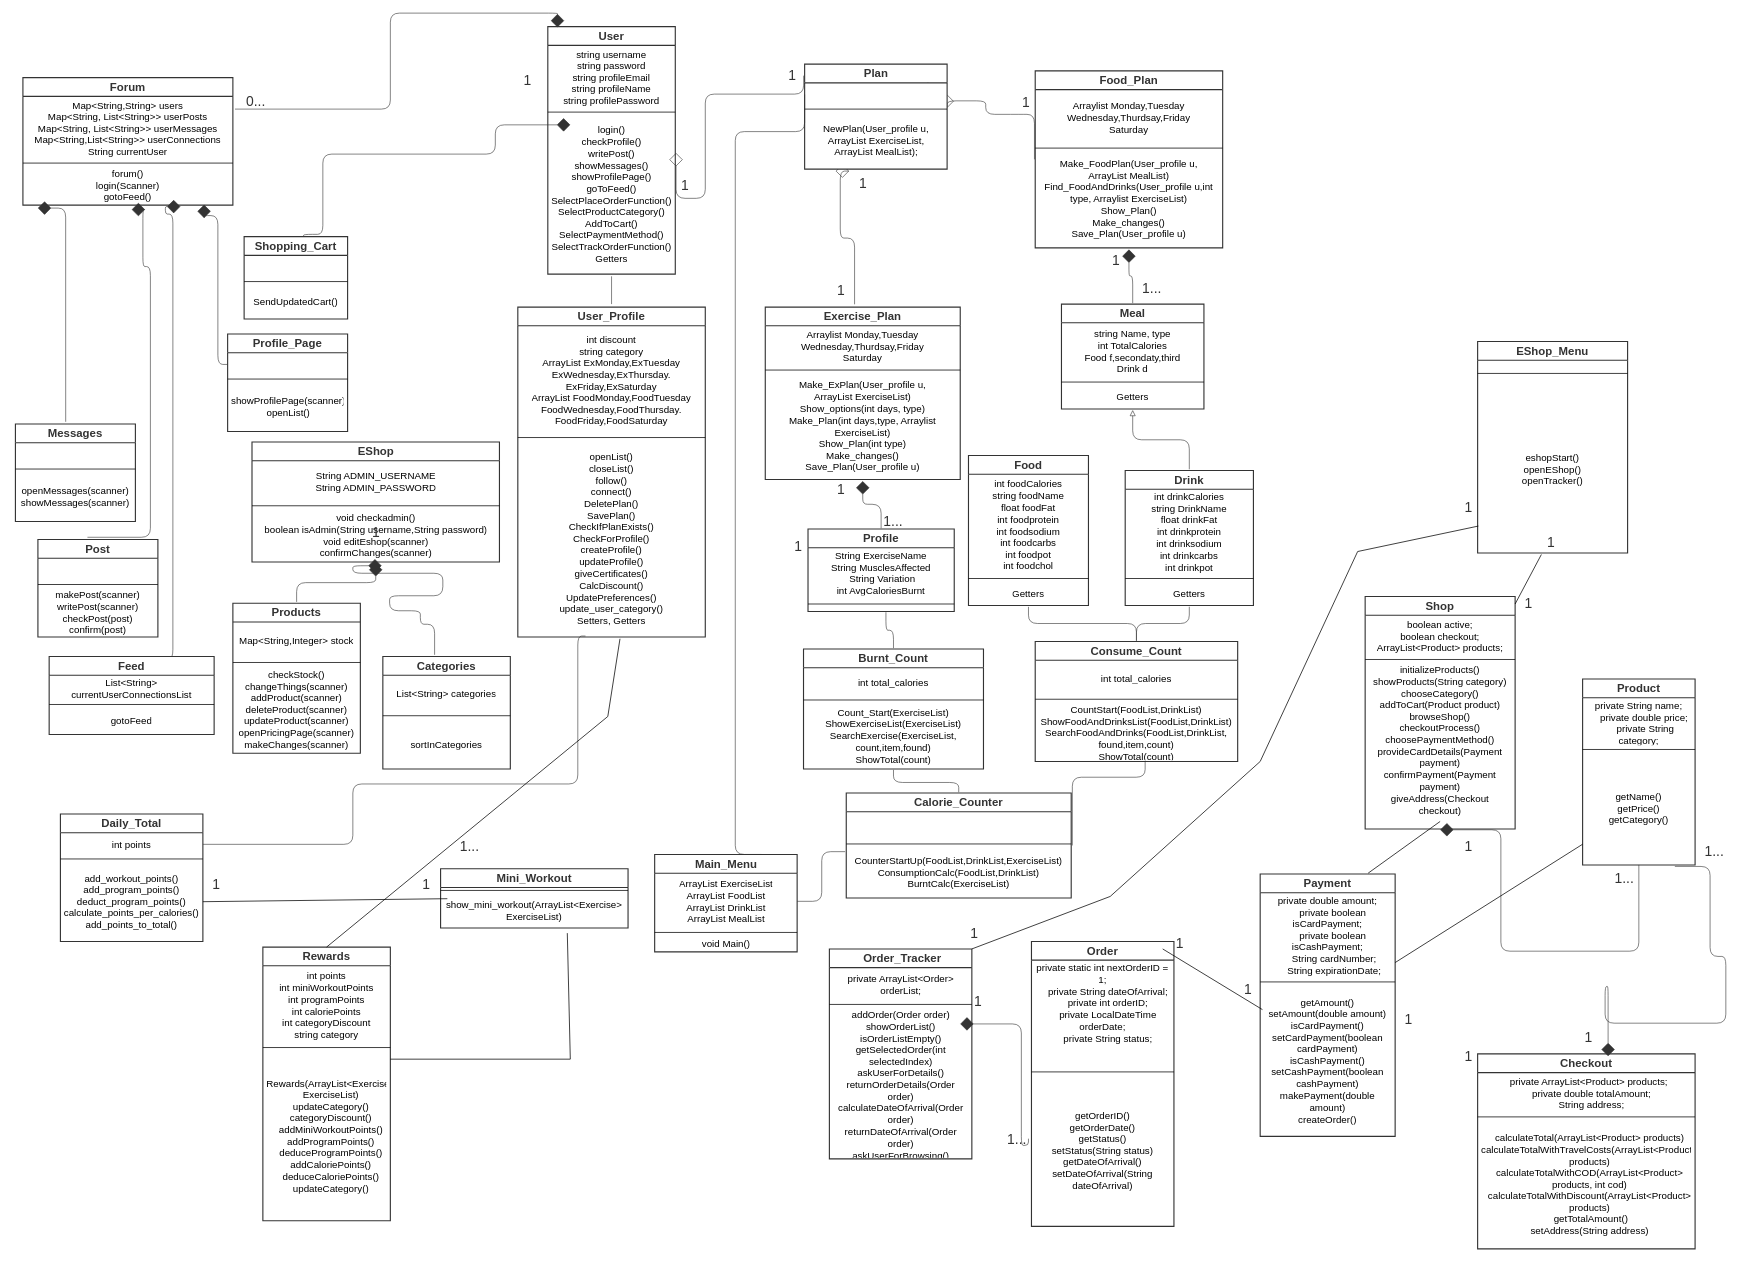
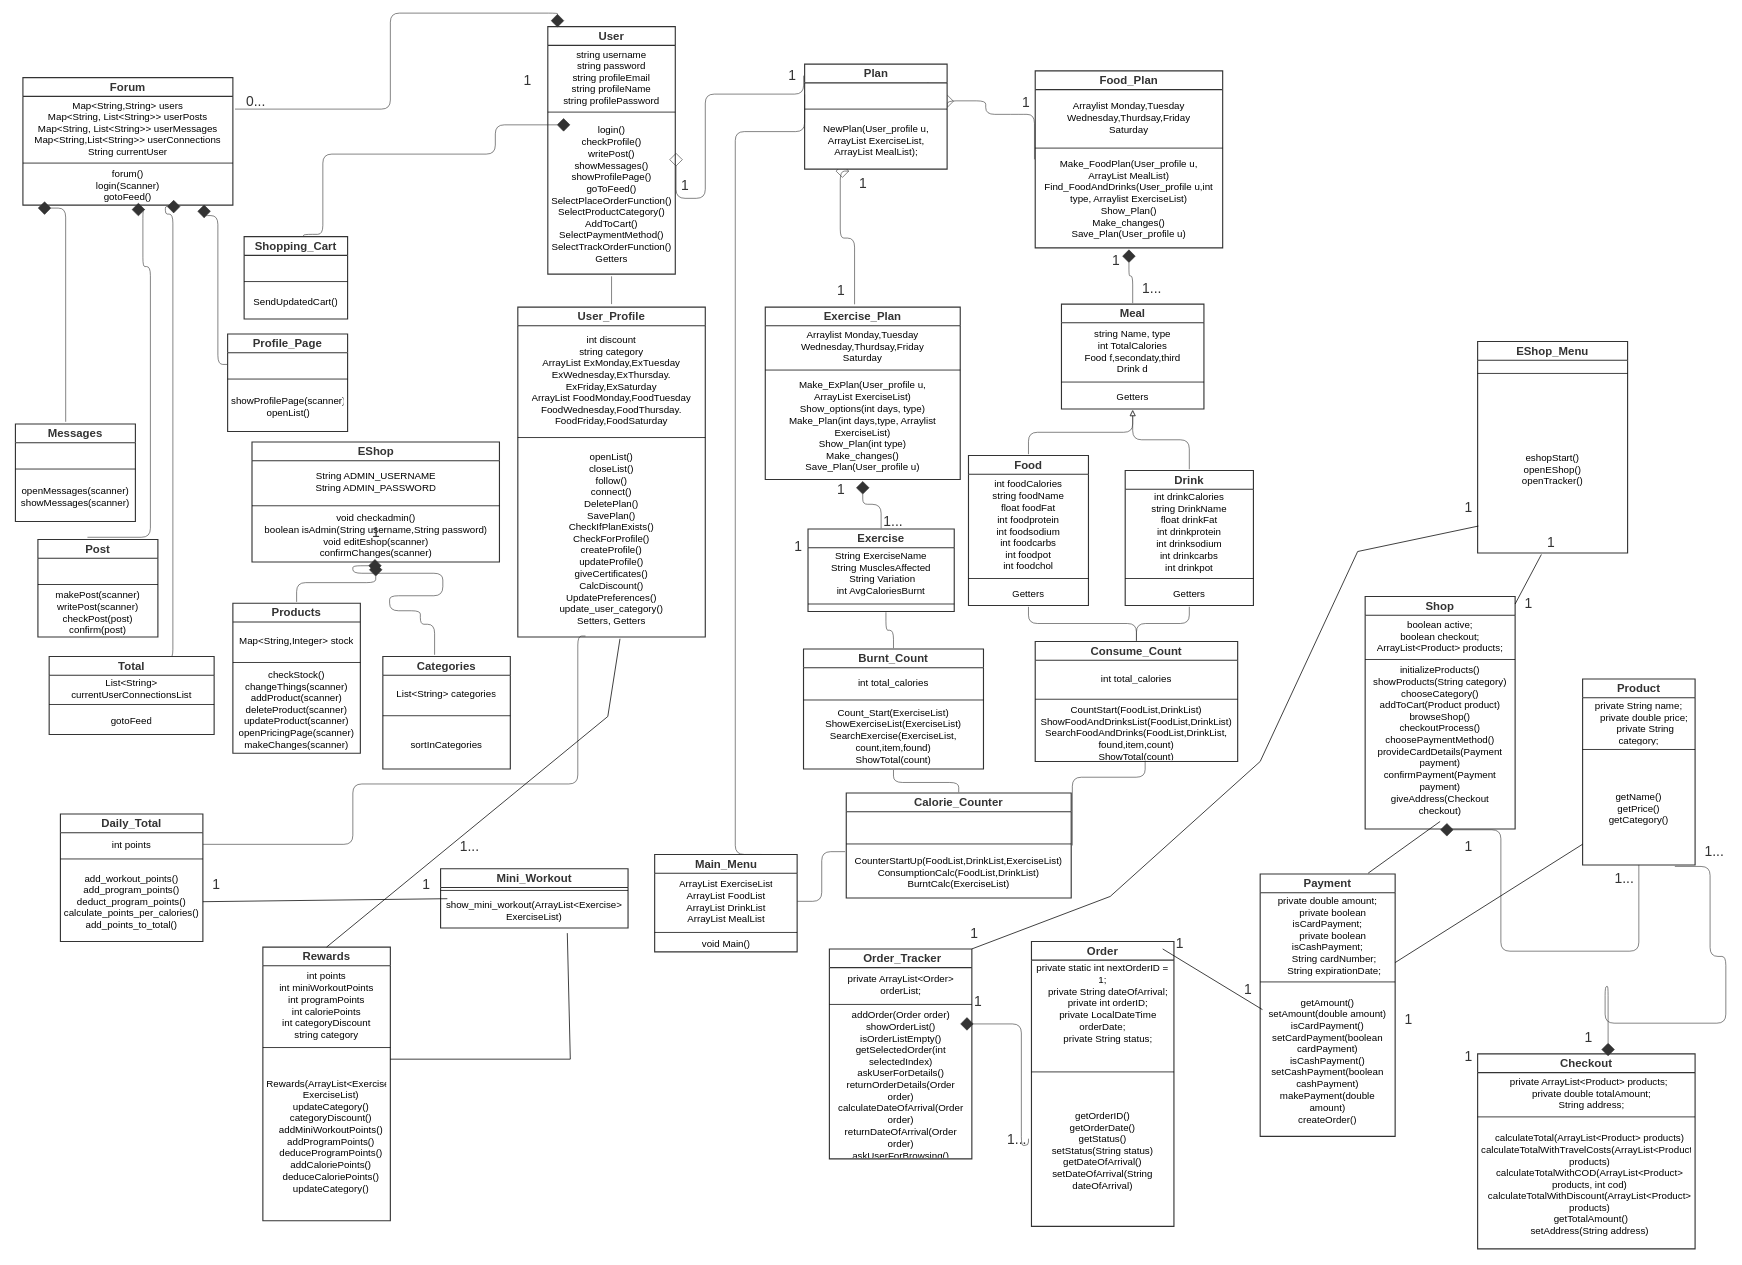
none -> (1072, 432)
(881, 539) -> (881, 539)
(132, 666) -> (132, 666)
